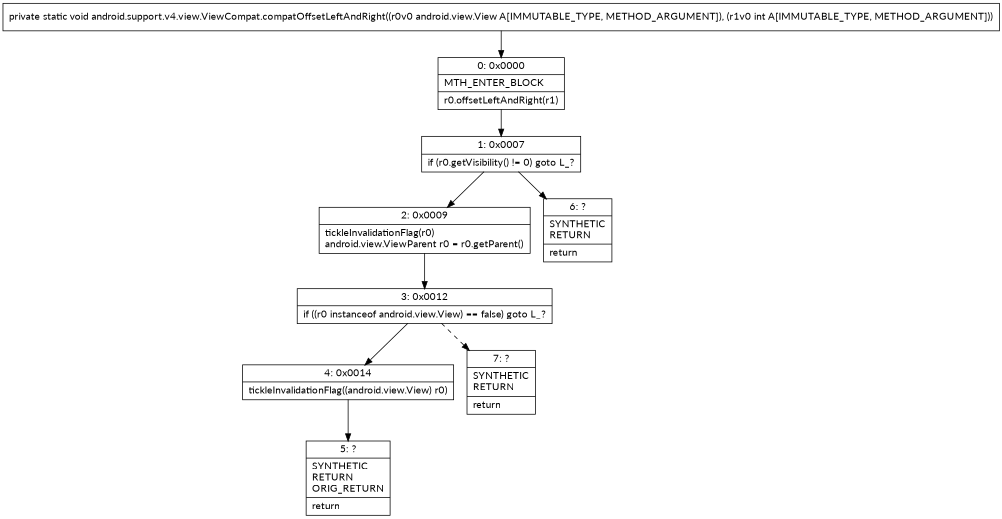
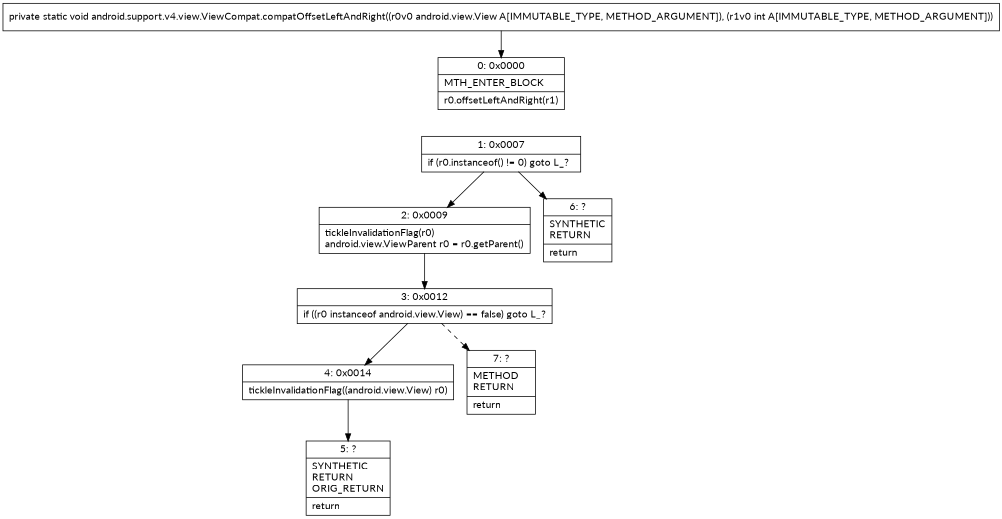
(501, 119) -> none
(501, 163) -> (498, 163)
(501, 376) -> (496, 376)
